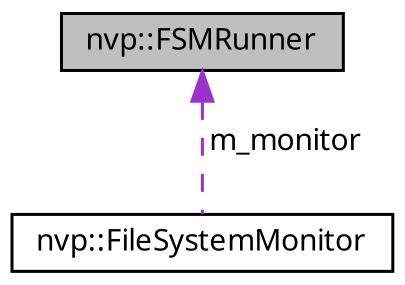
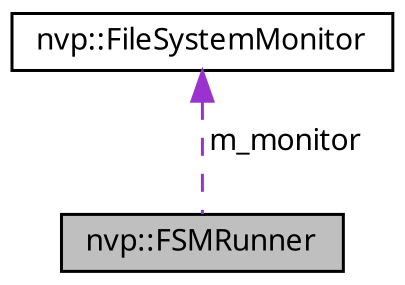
(202, 158) -> (202, 158)
